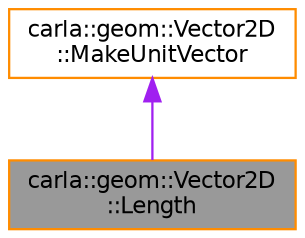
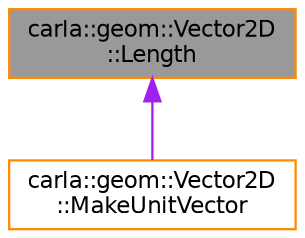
(152, 131) -> (152, 131)
